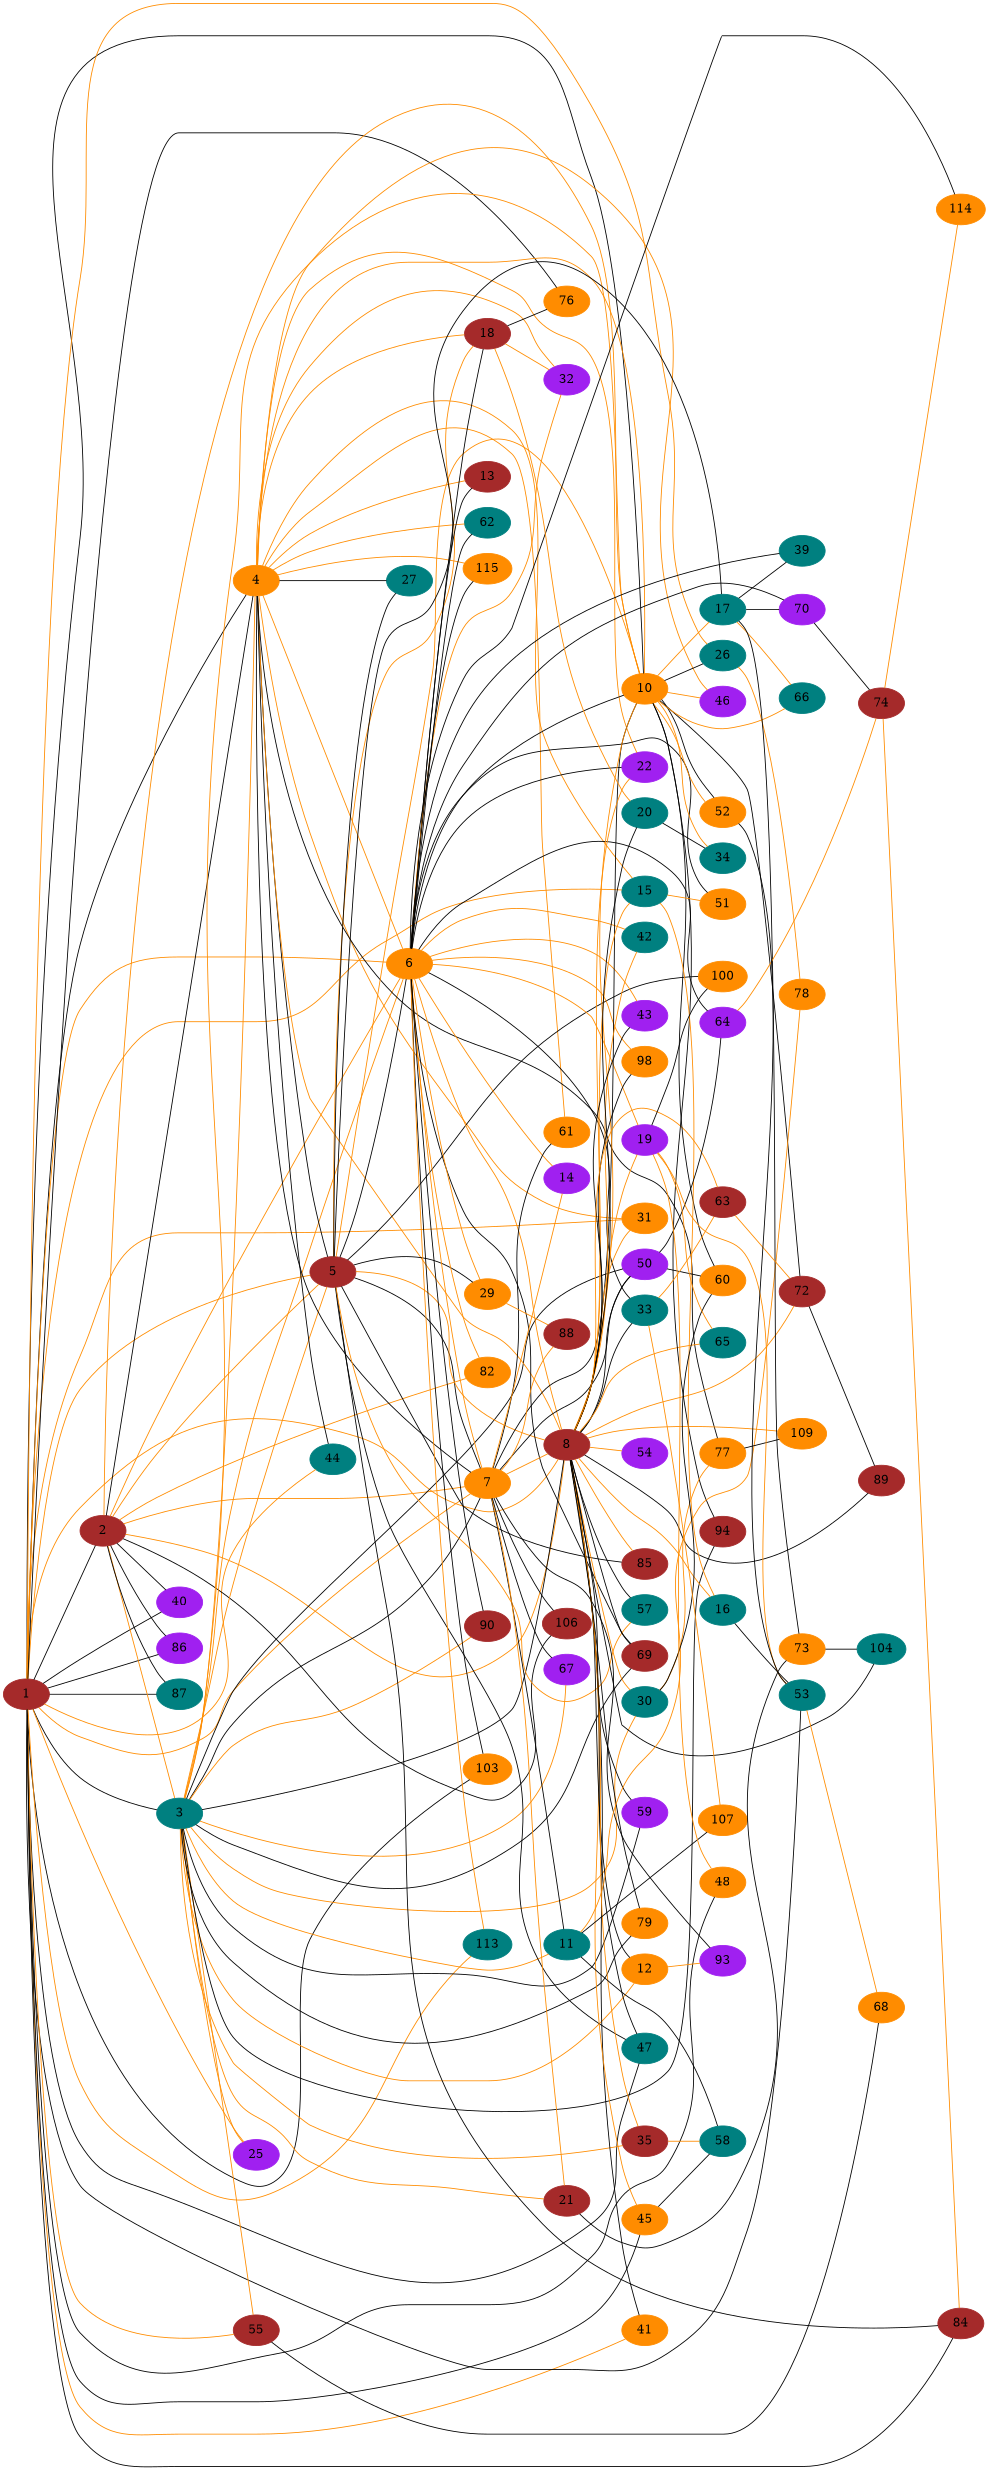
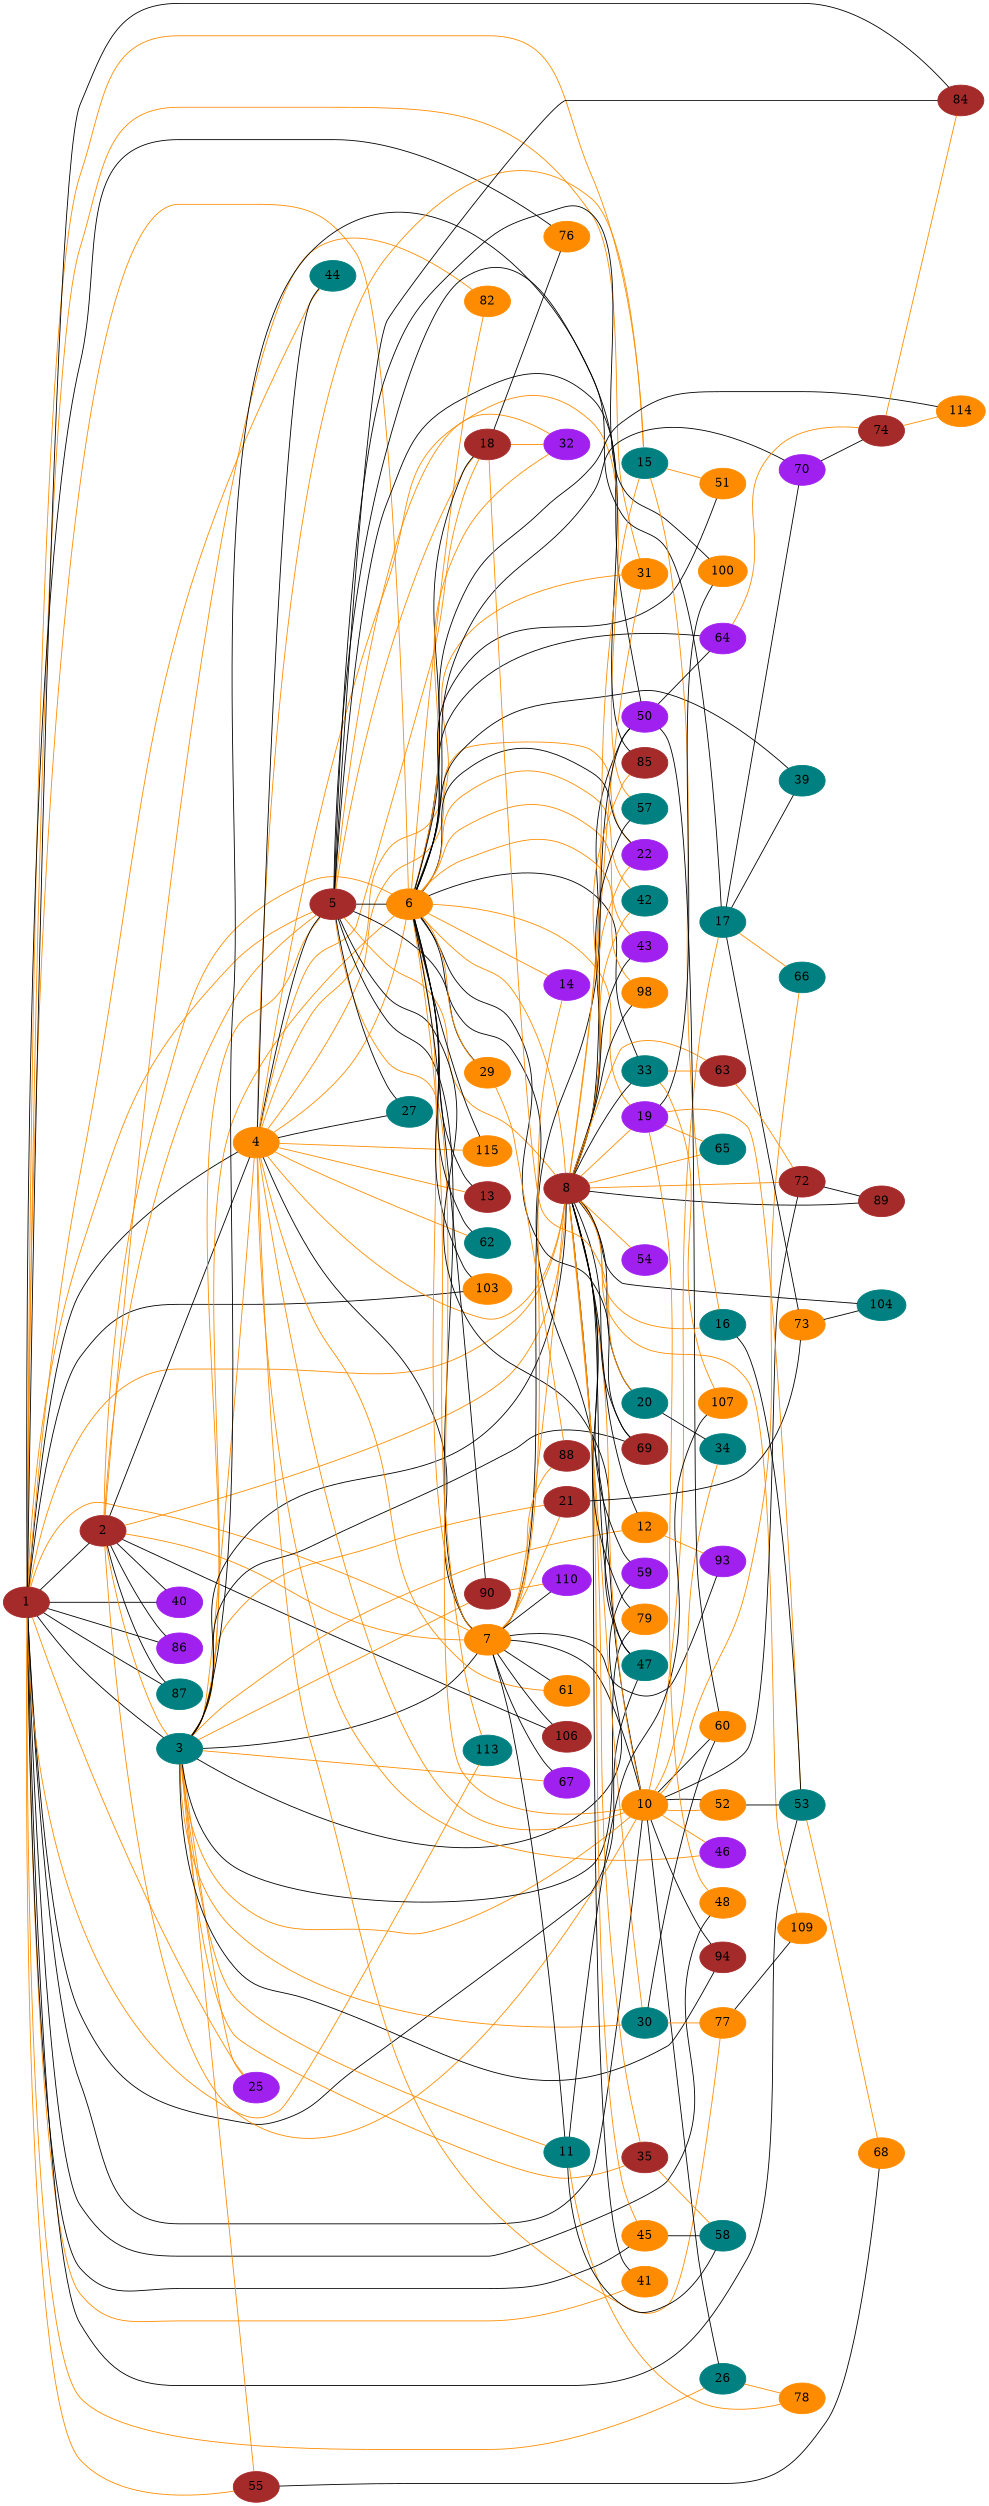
(465, 1041) -> (362, 1938)
none -> (567, 1580)
